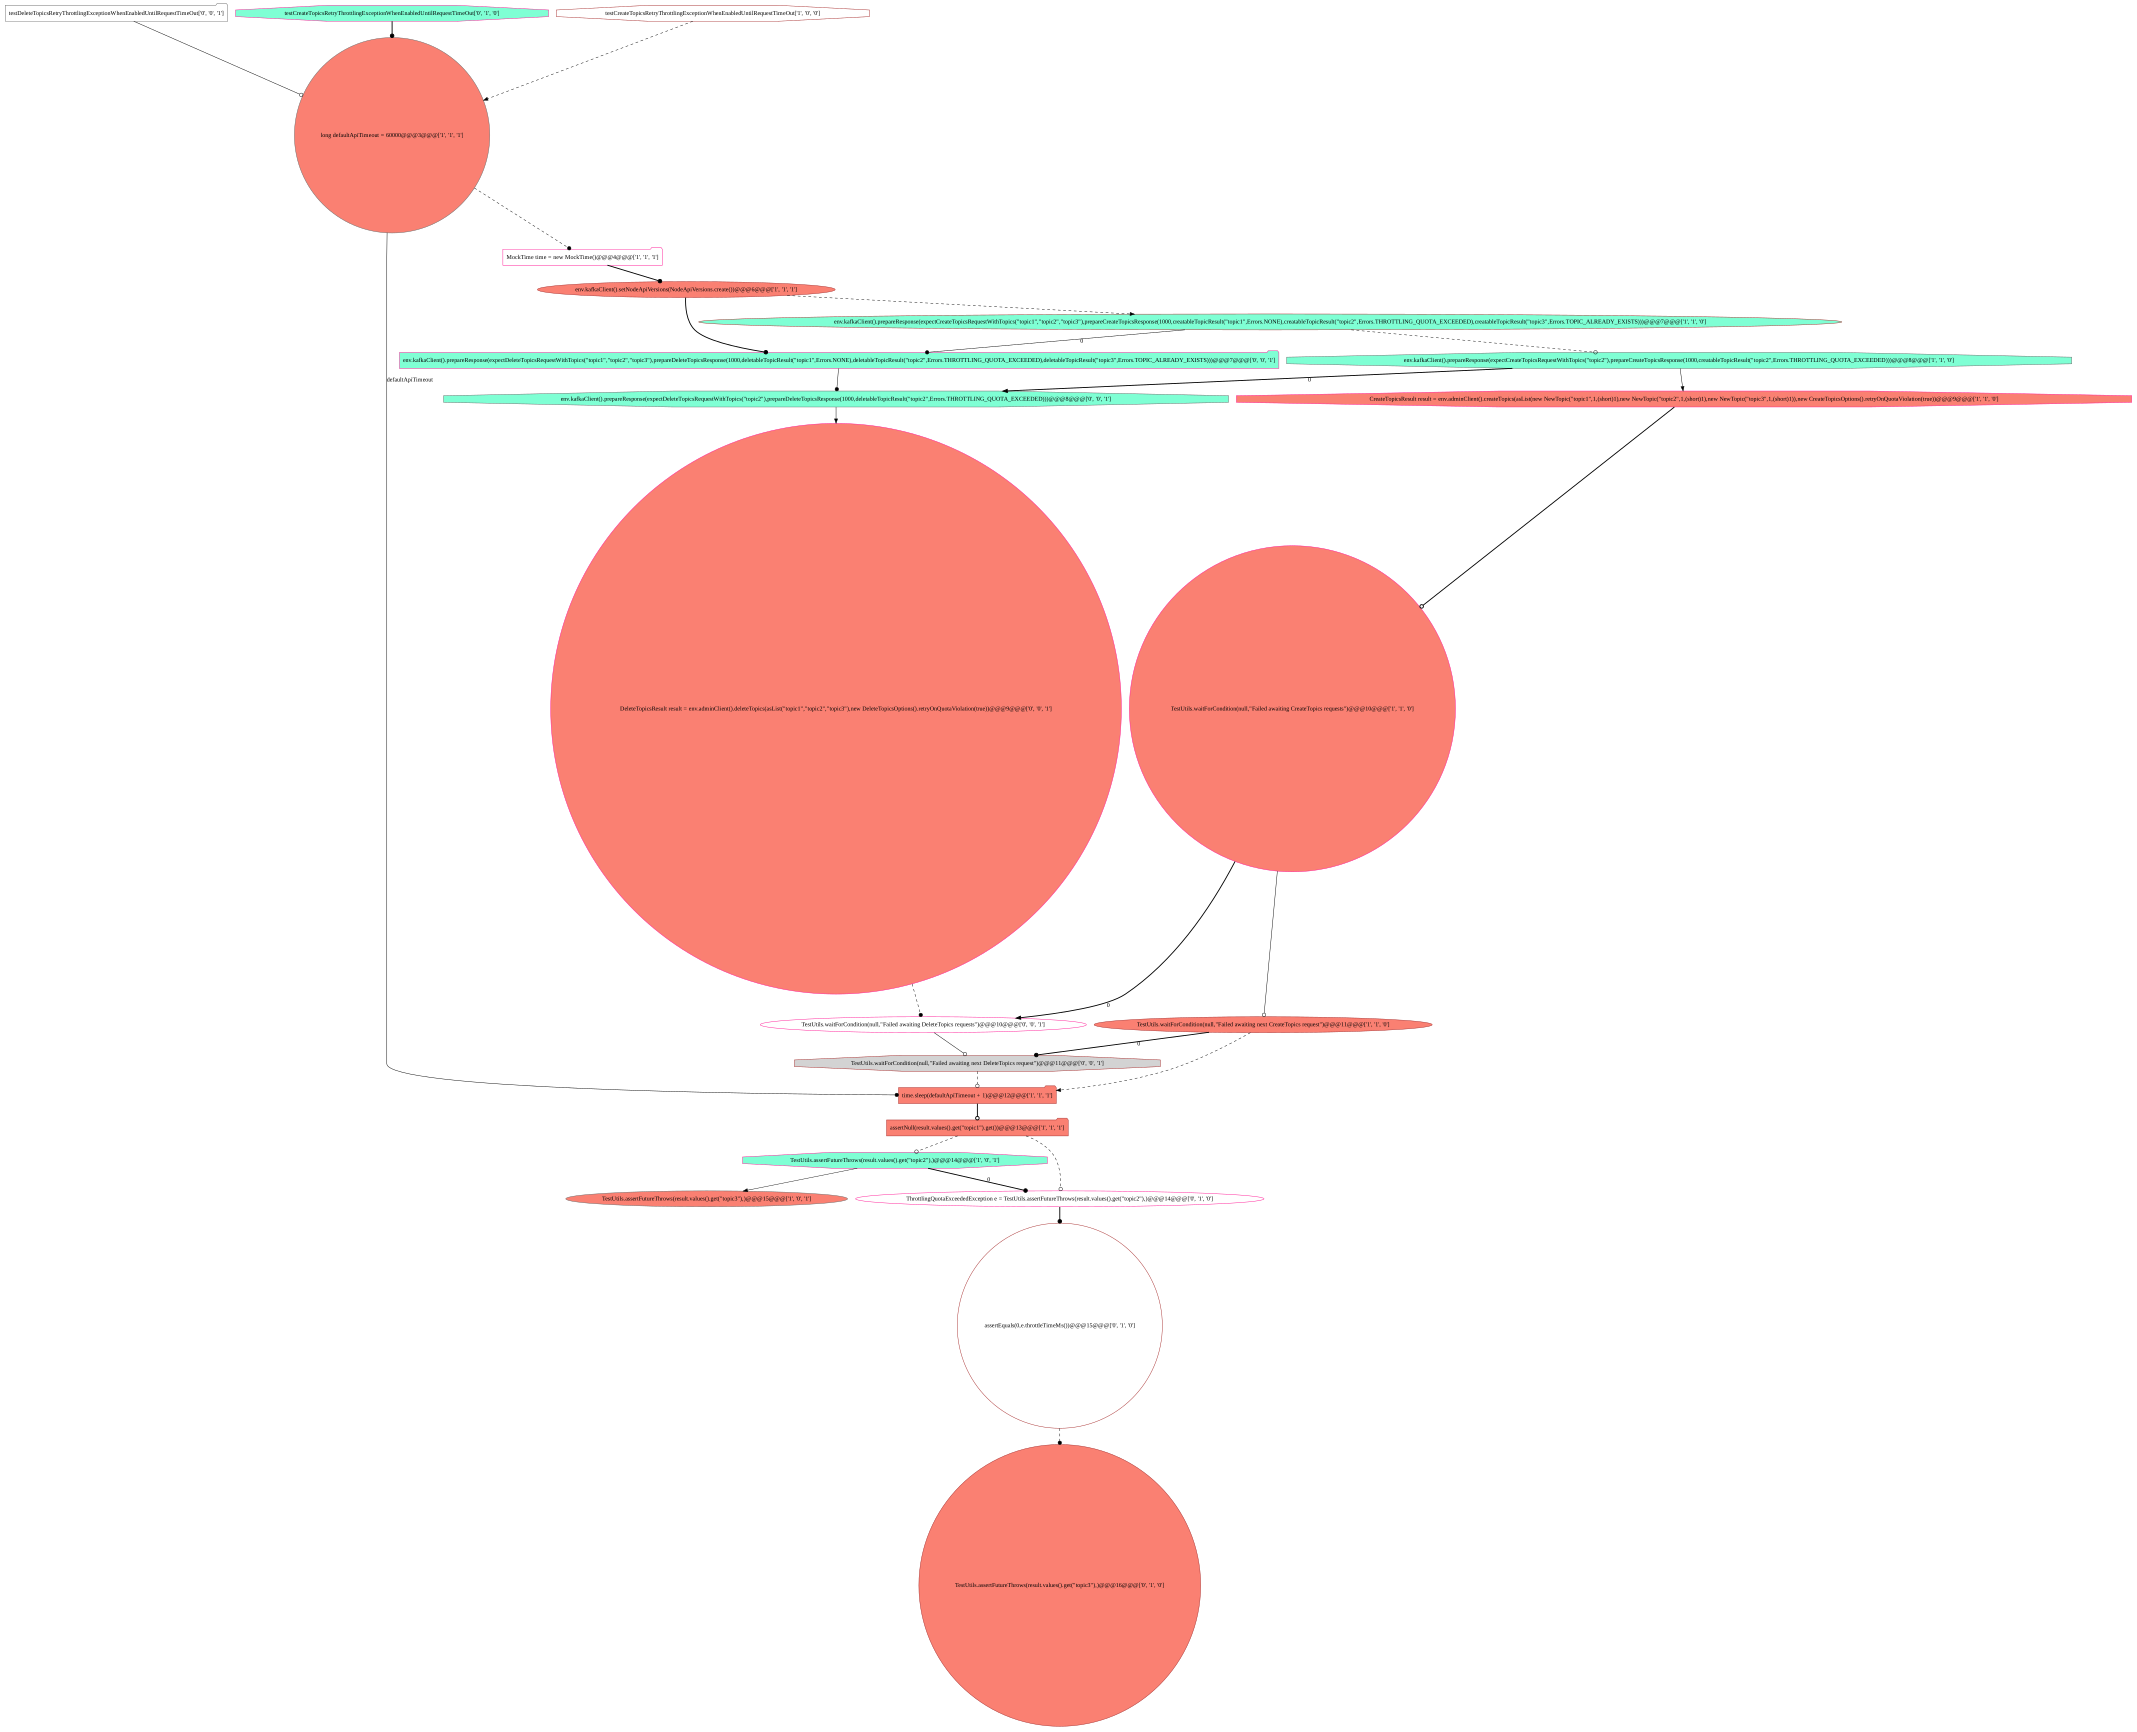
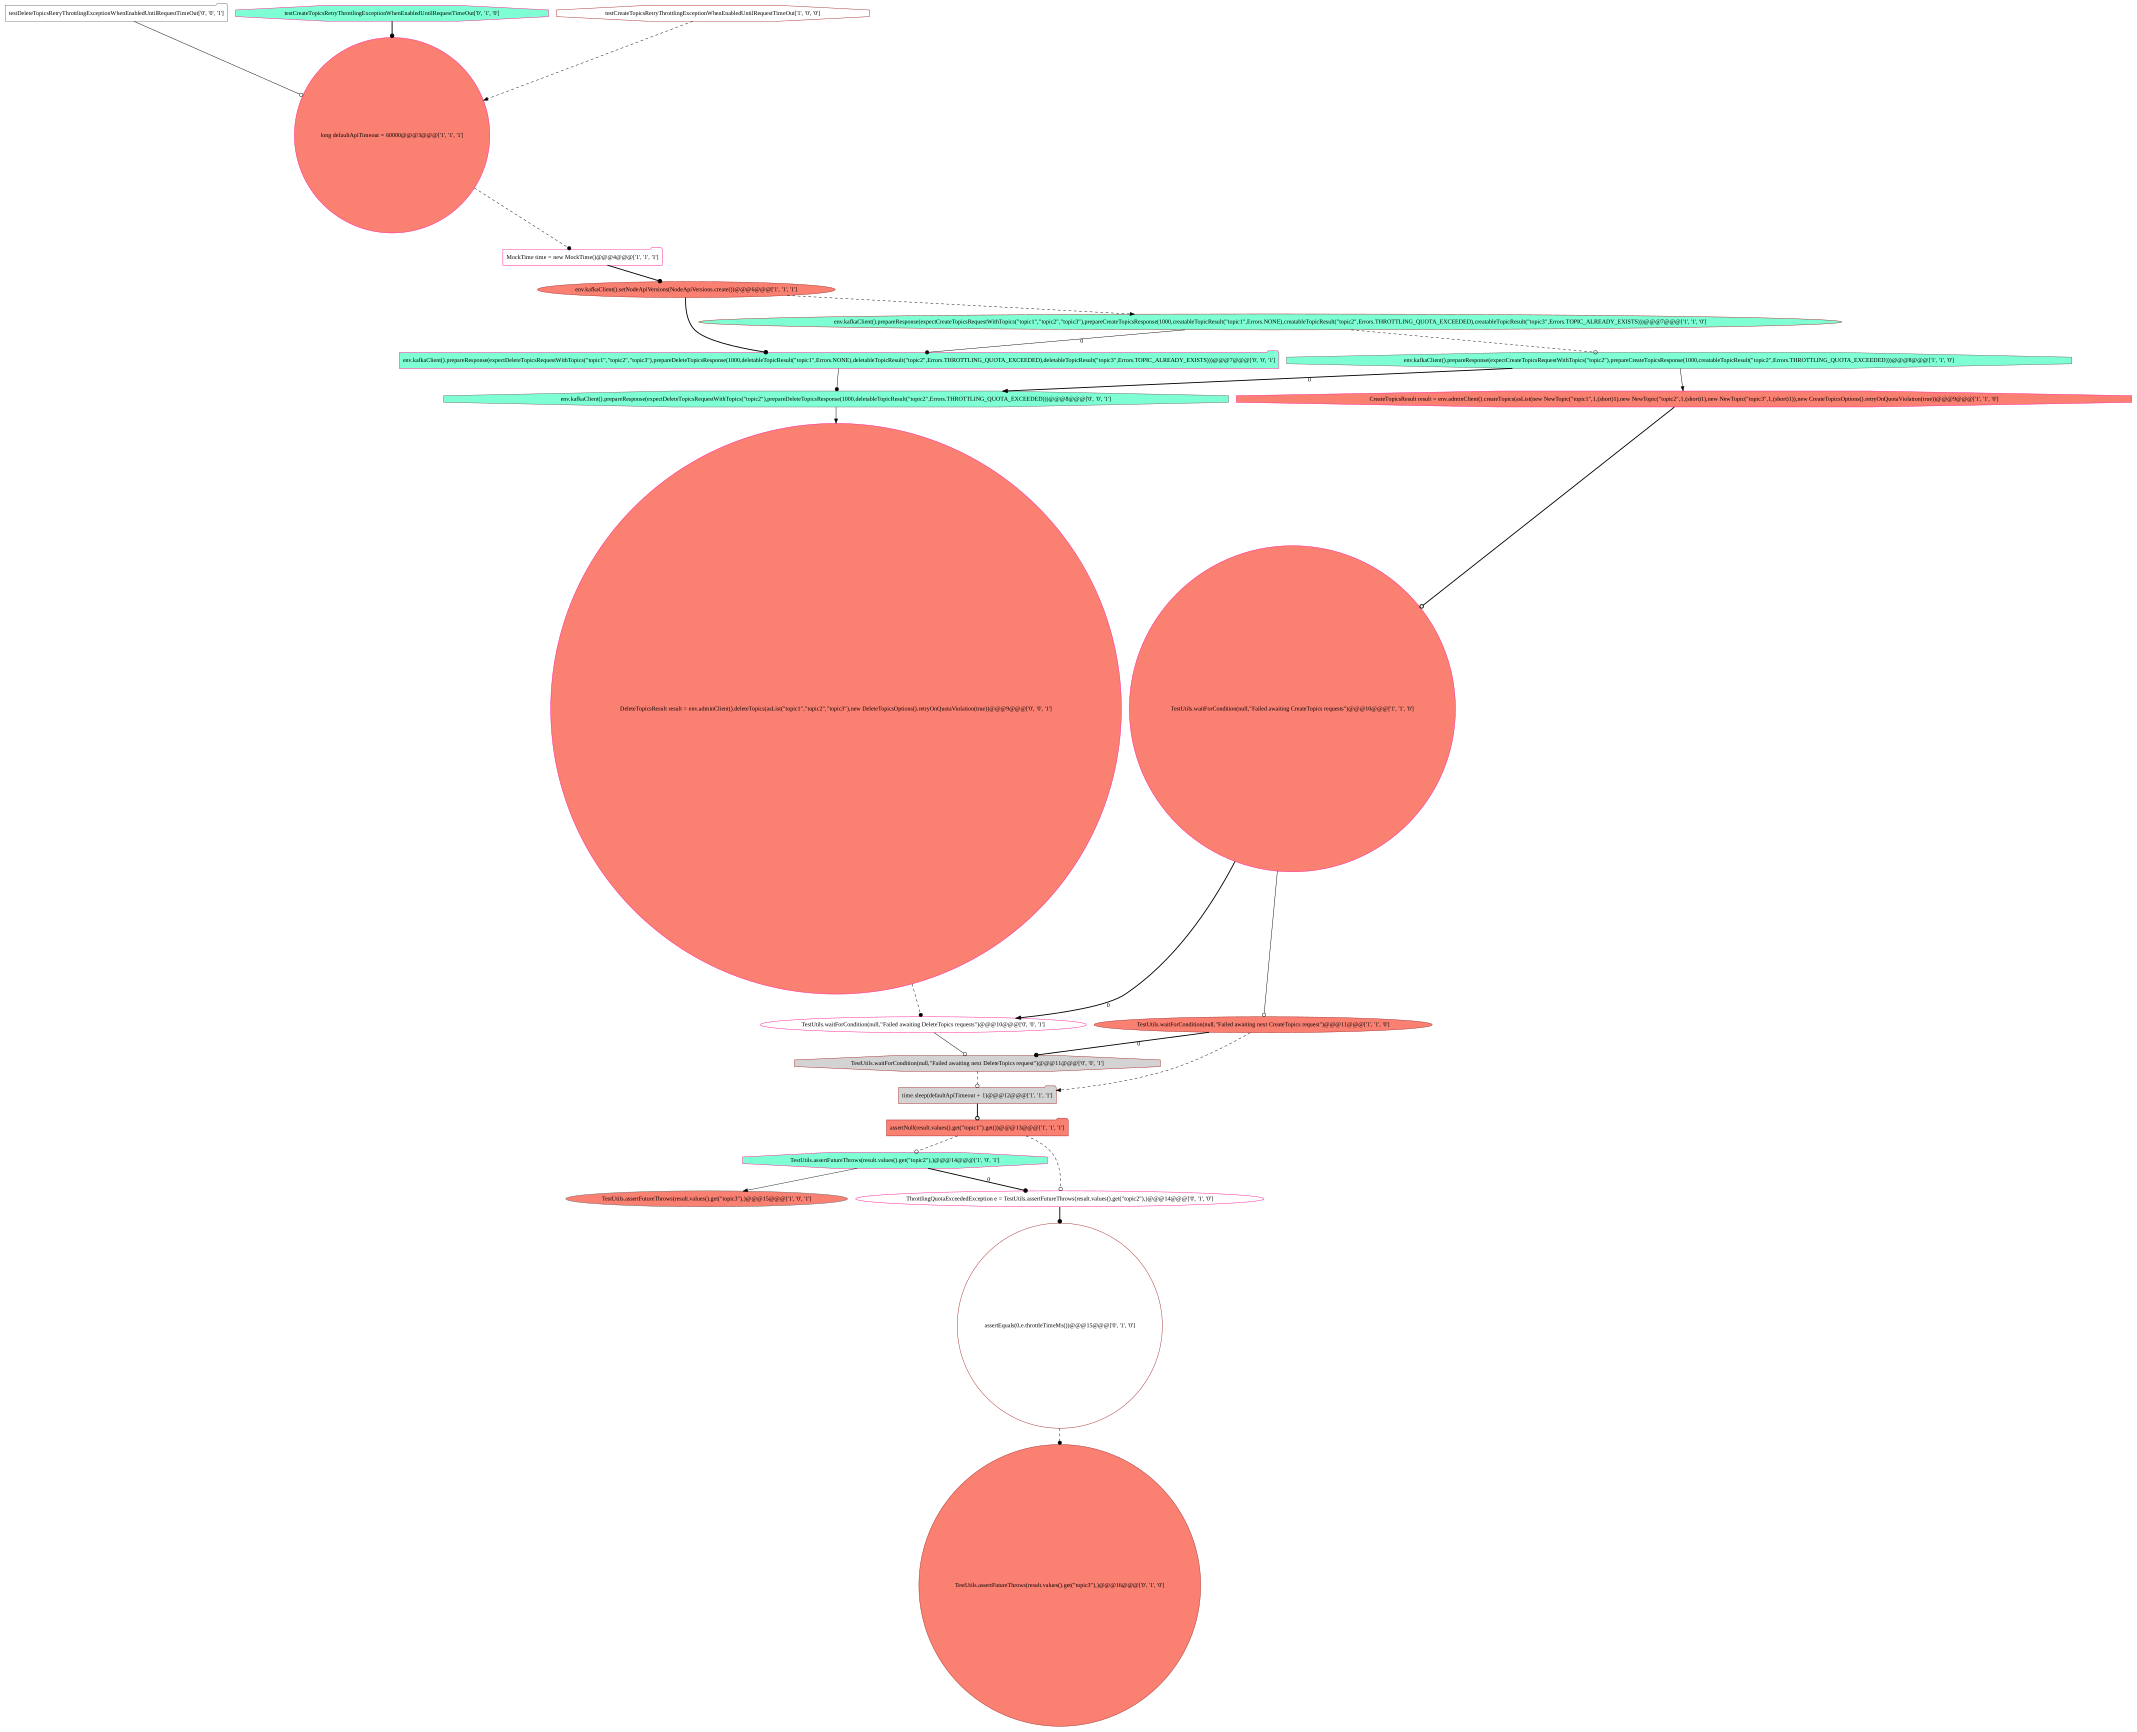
(392, 135) -> (392, 135)
(387, 904) -> none
(977, 1096) -> (977, 1096)
